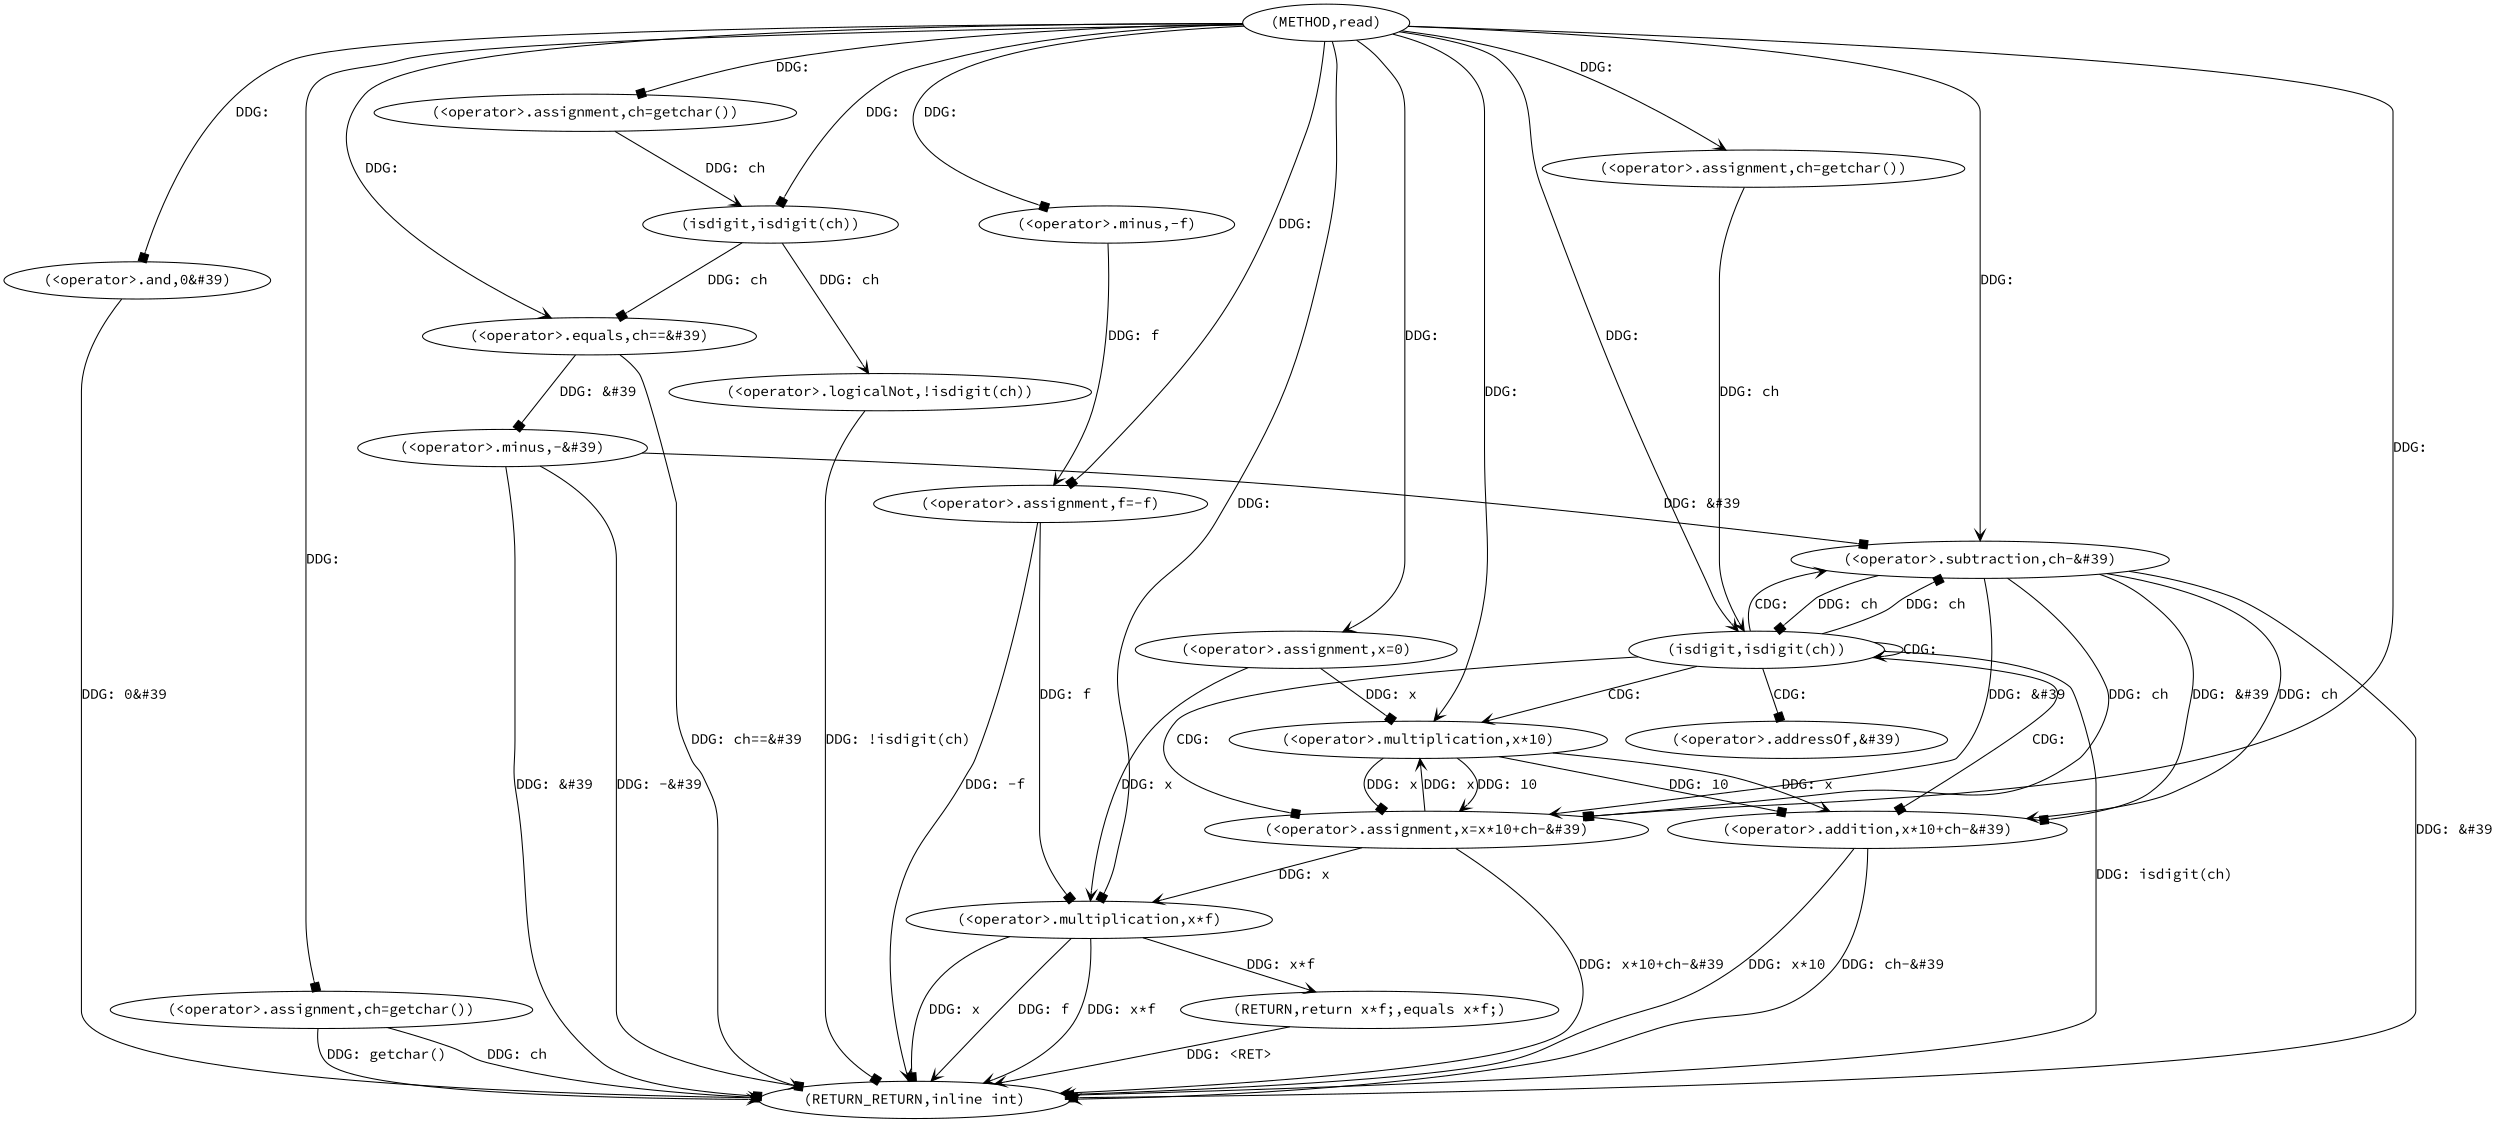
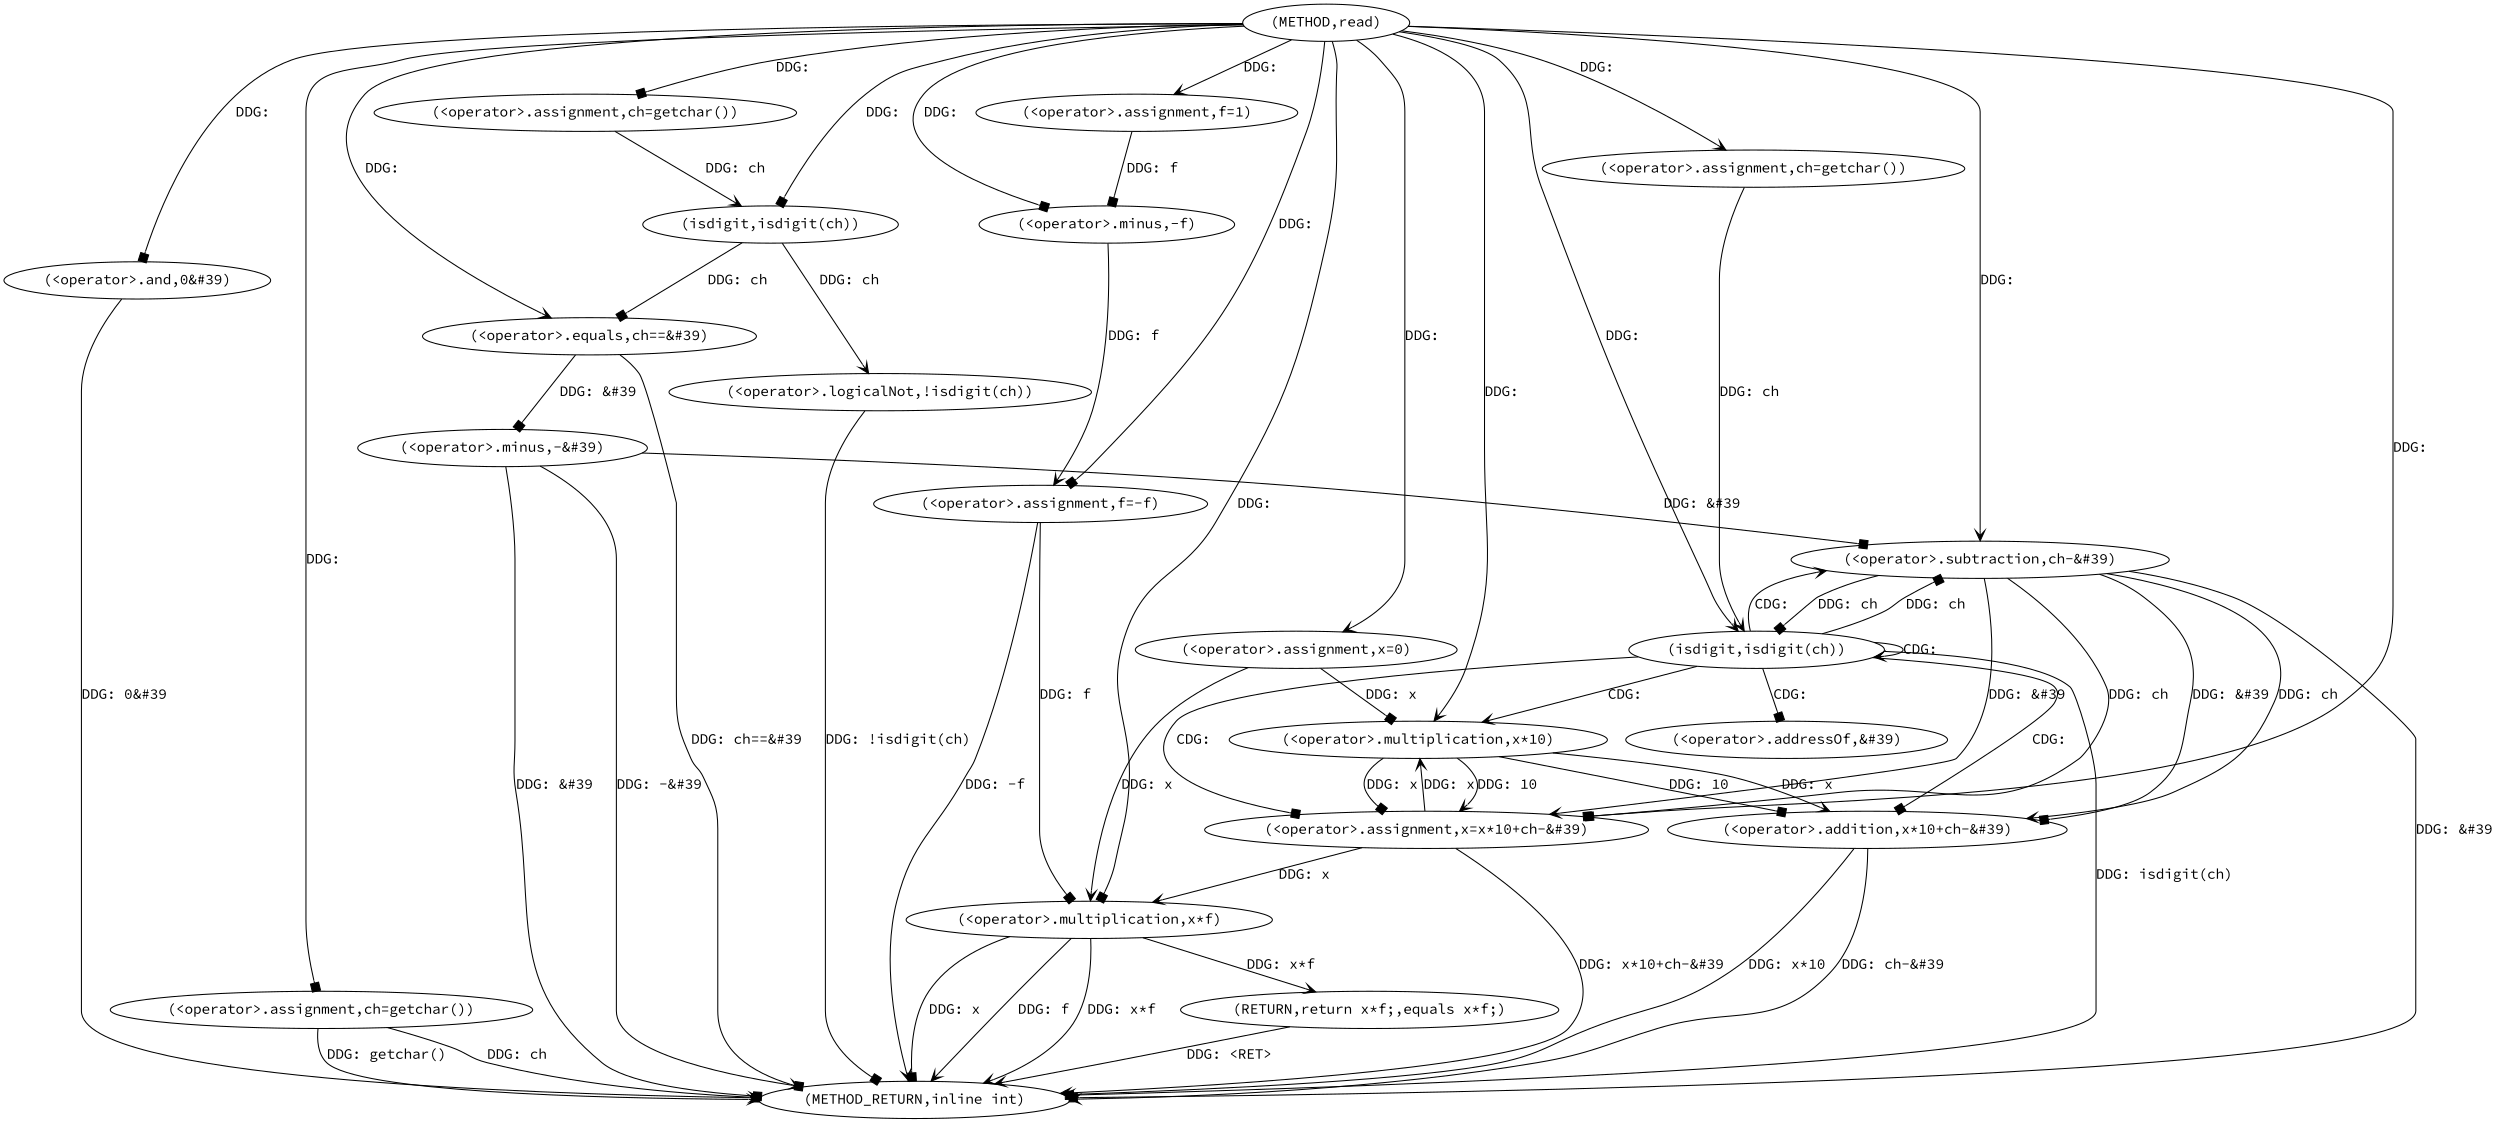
none -> (1137, 113)
(914, 1100) -> (914, 1100)
